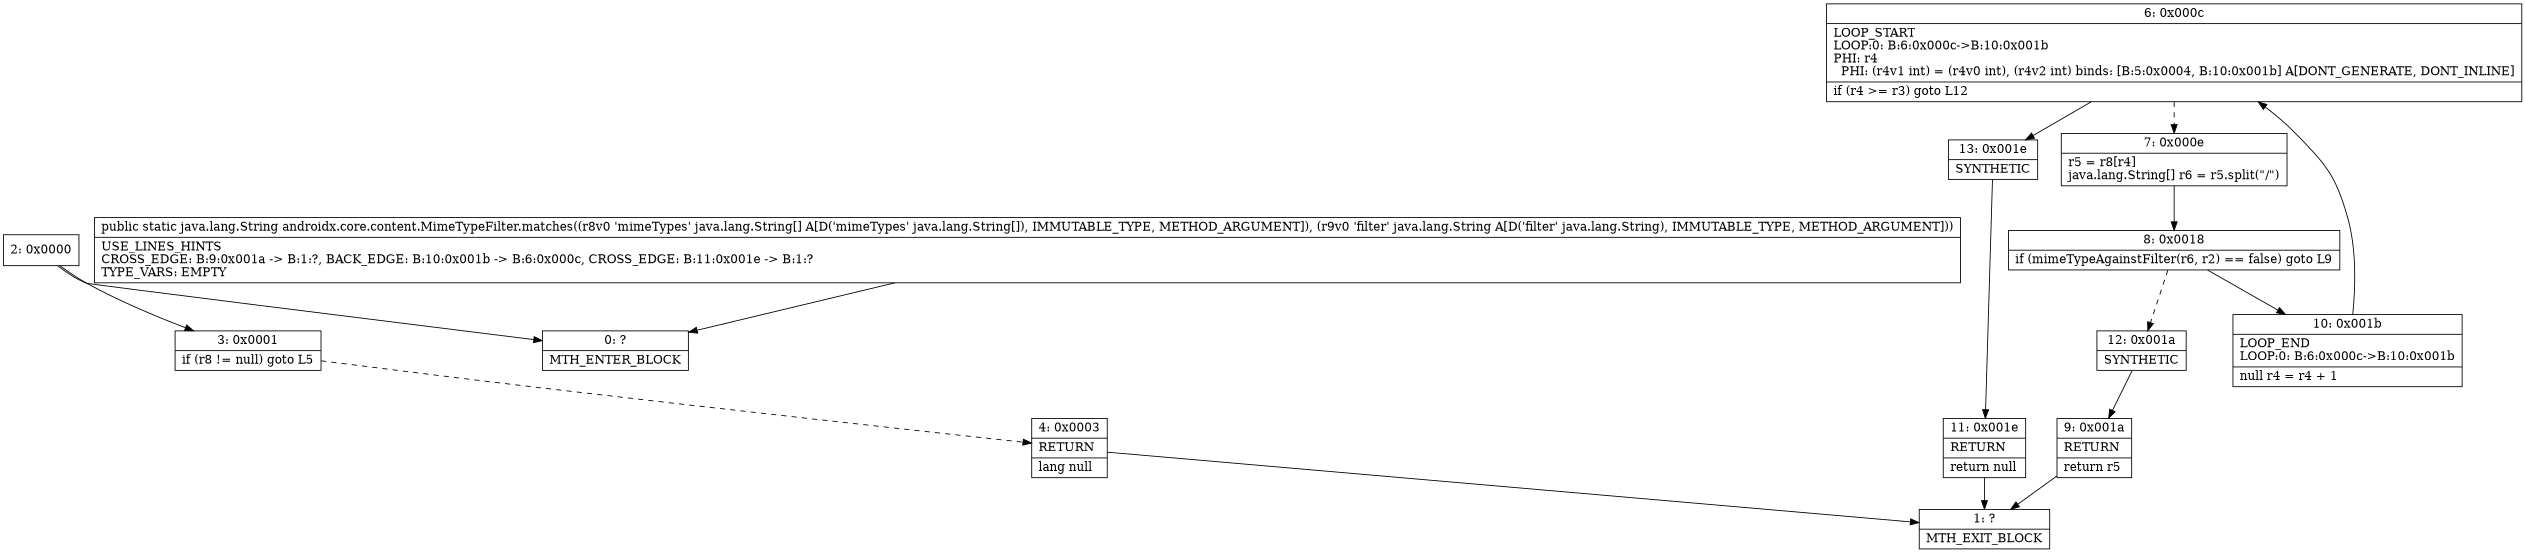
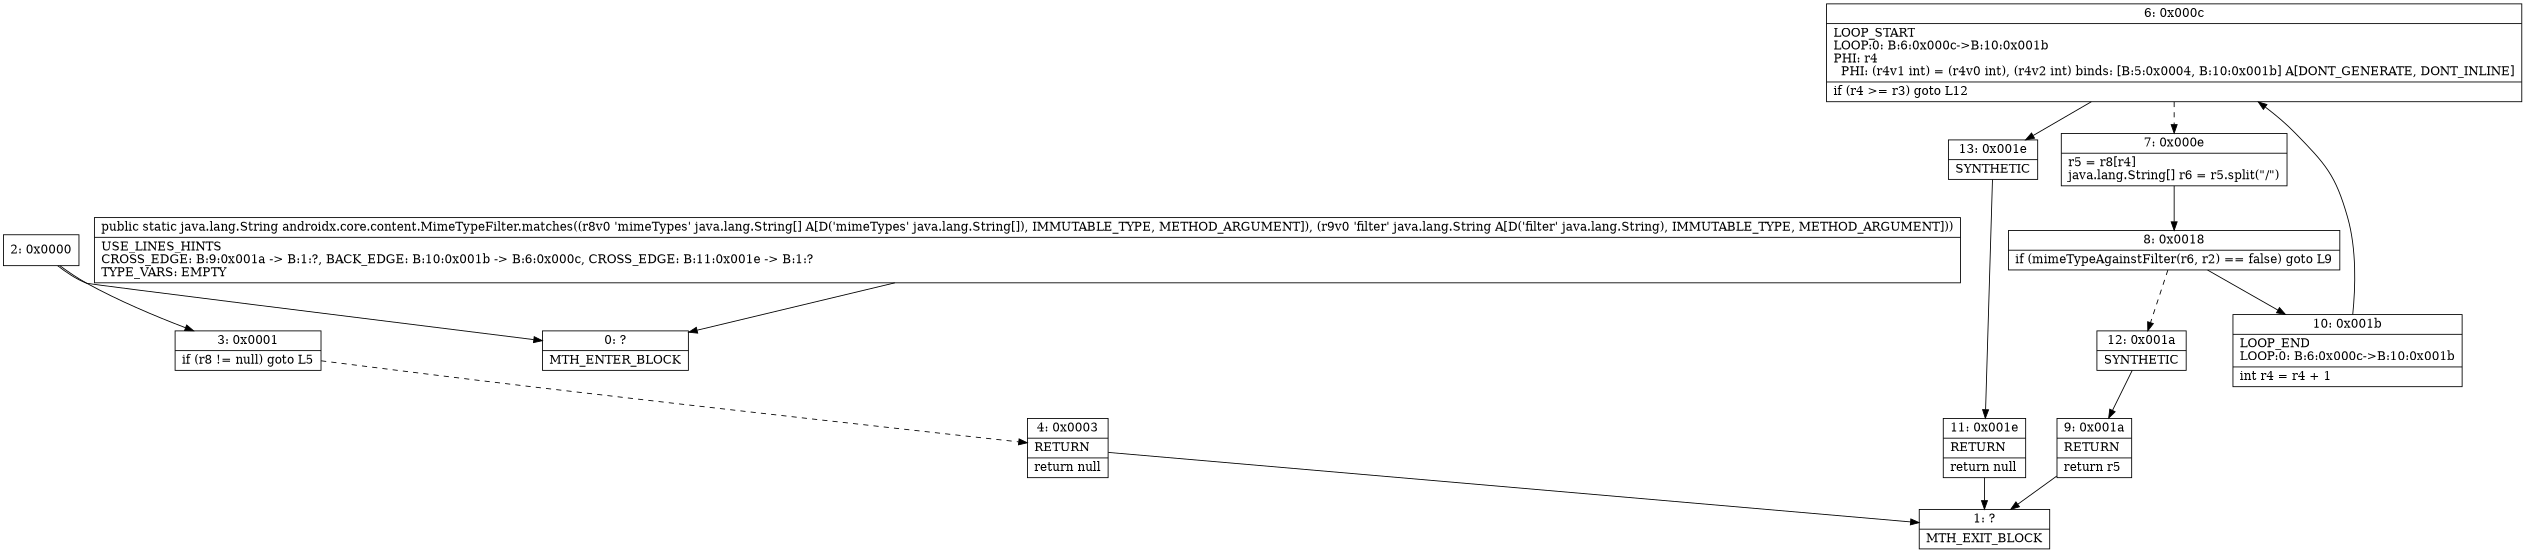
(2289, 376) -> (2286, 376)
(1066, 467) -> (1068, 467)
